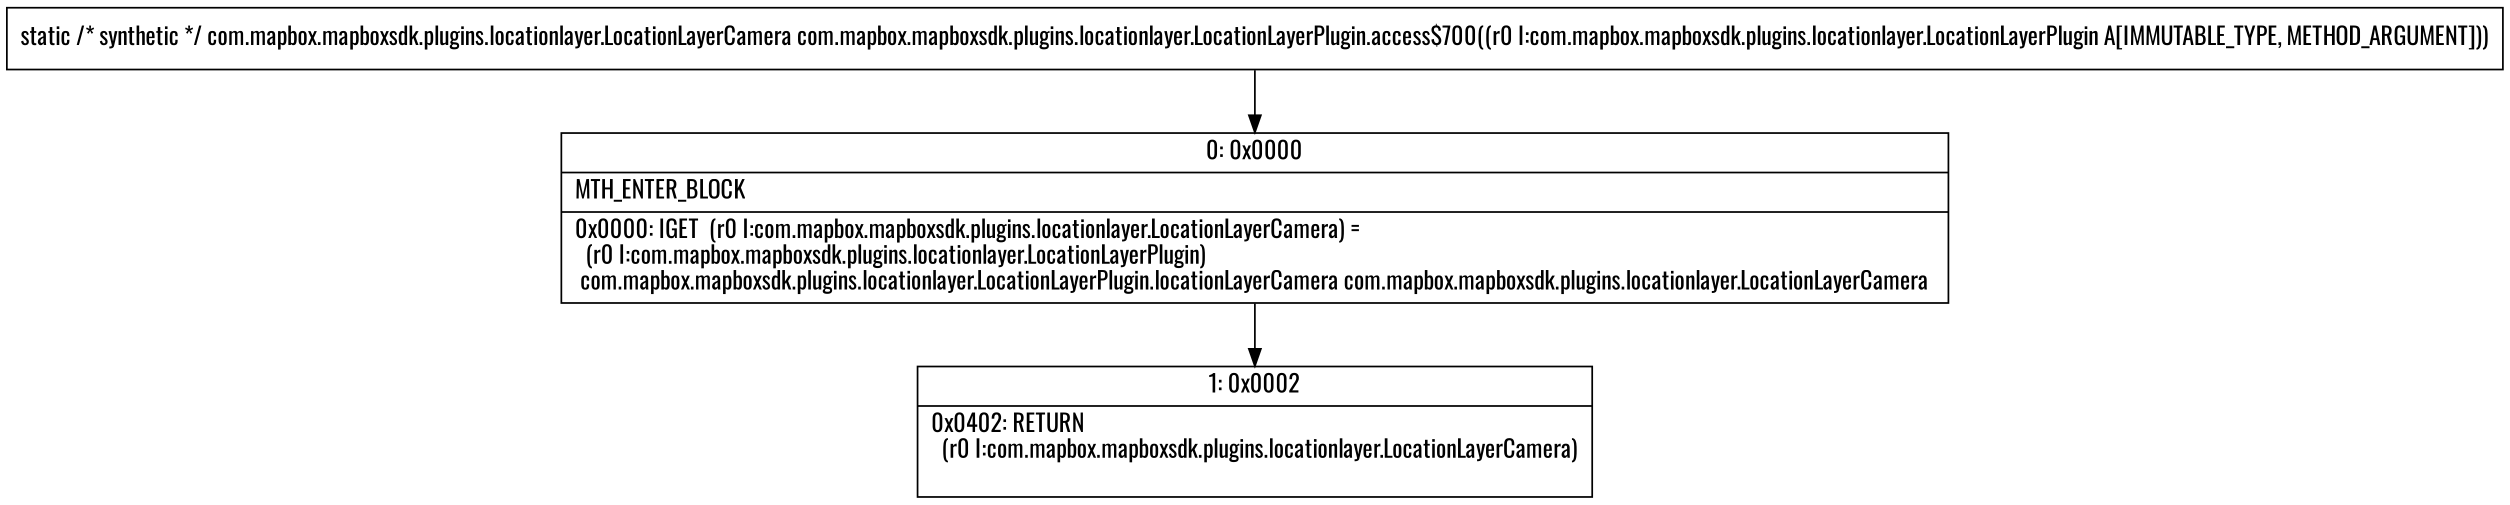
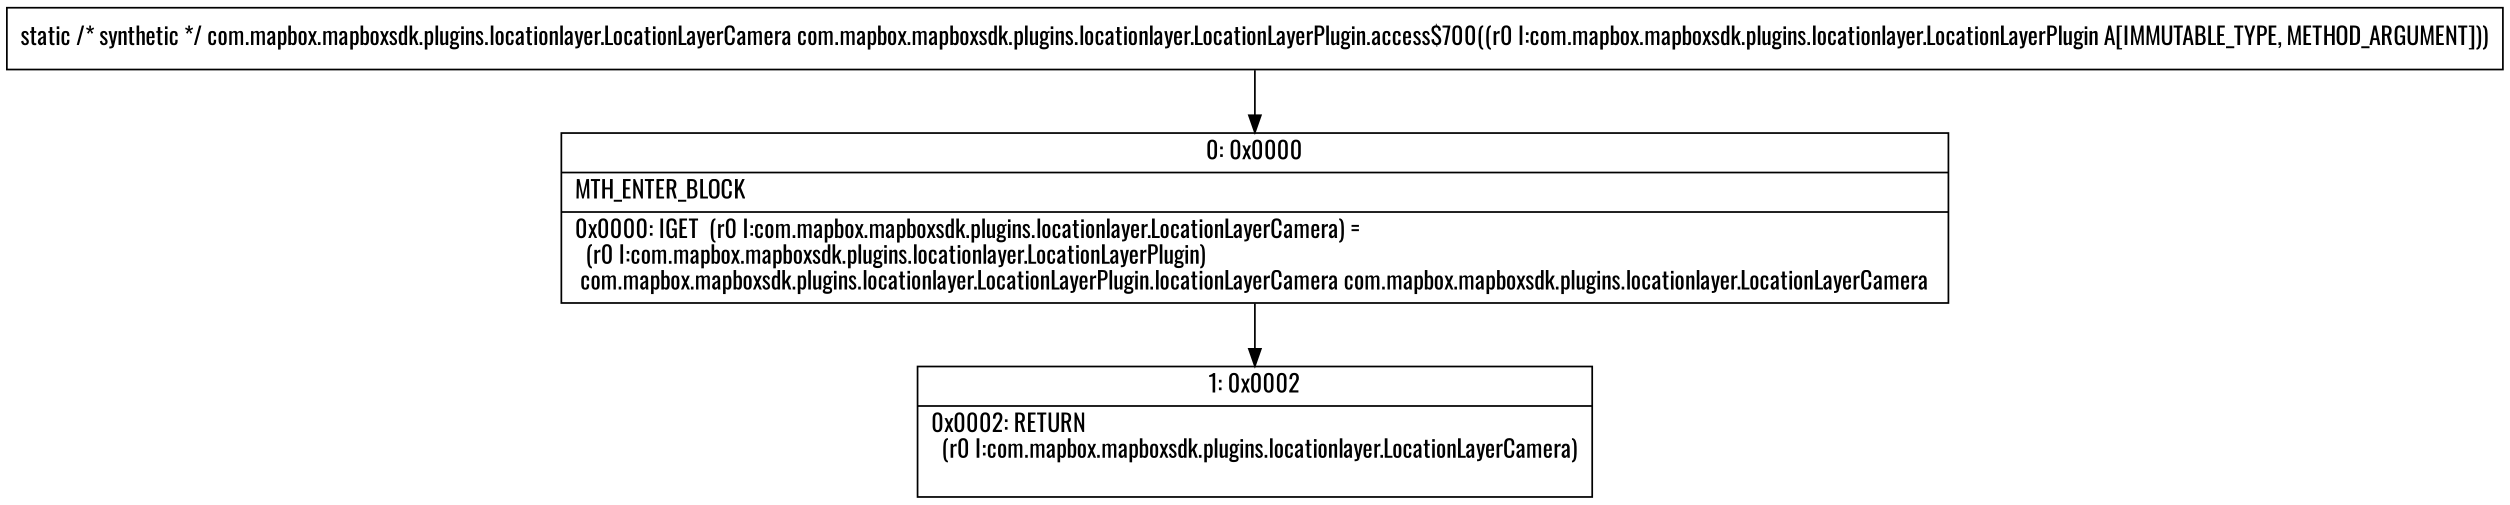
(1014, 425) -> (1015, 425)
